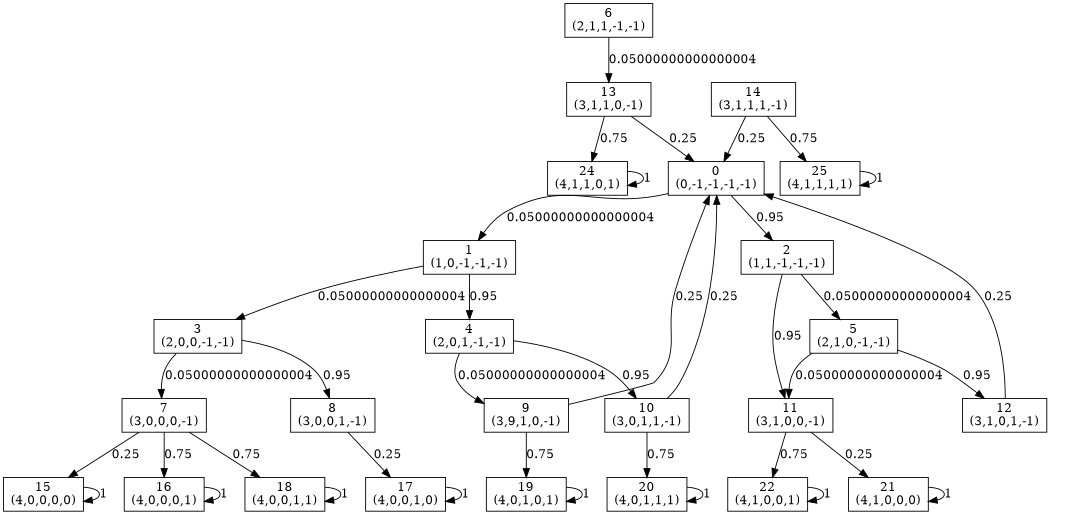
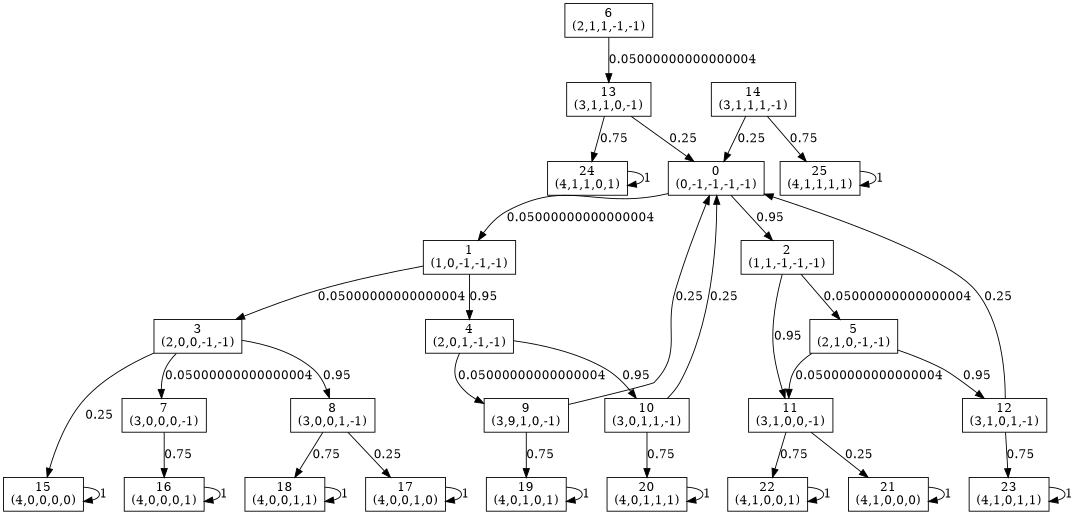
(108, 452) -> (86, 397)
(221, 452) -> (311, 451)
none -> (1009, 494)
